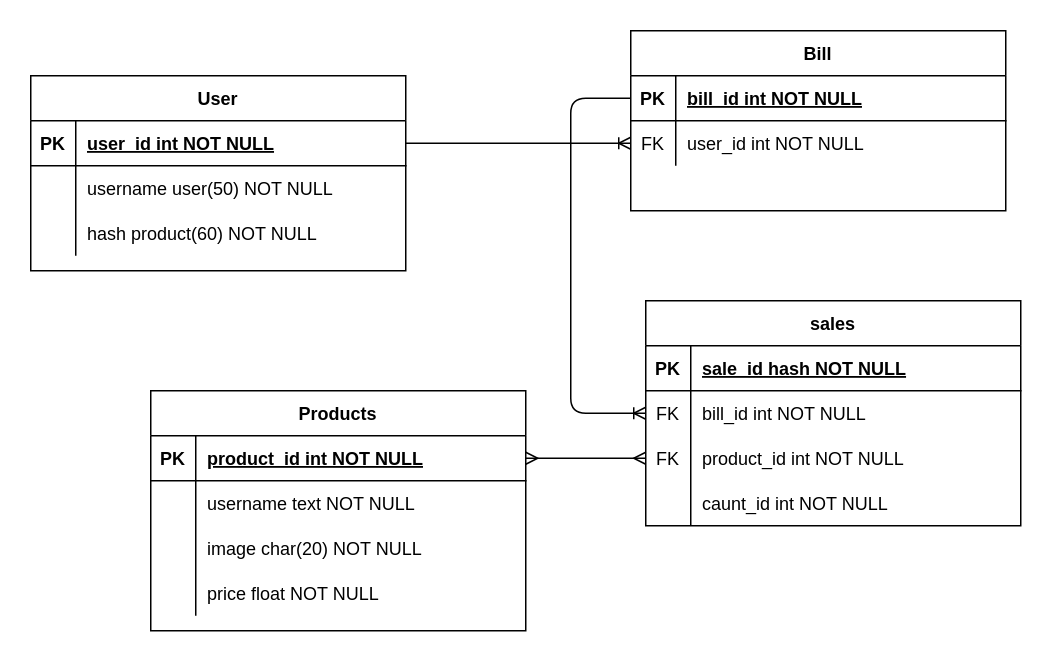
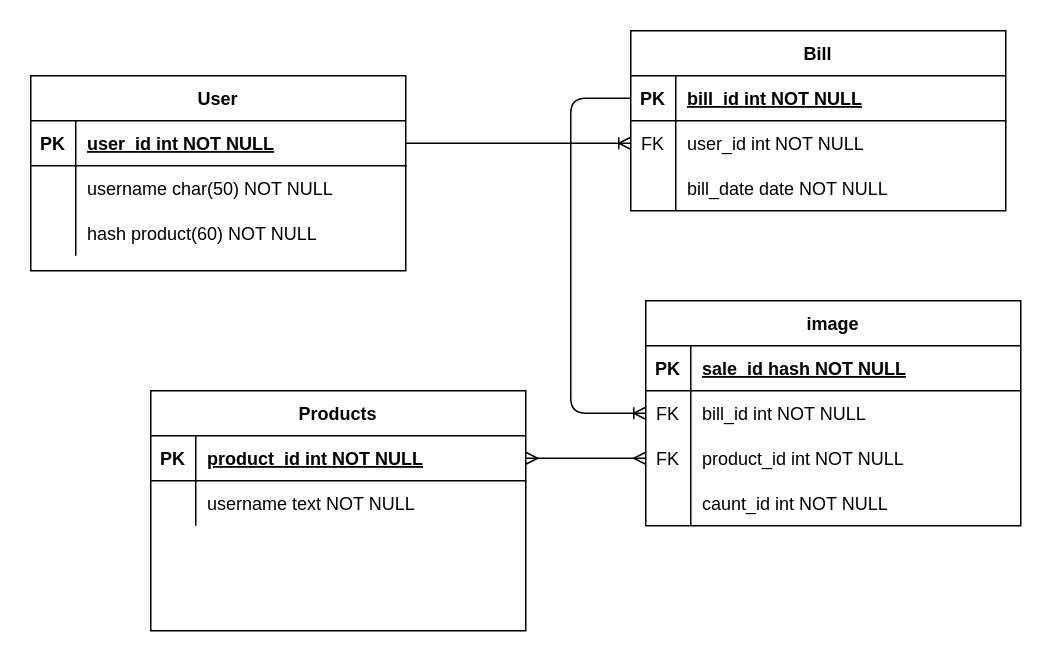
none -> (841, 188)
(211, 189) -> (211, 189)
(833, 324) -> (833, 324)
(361, 548) -> none
(361, 593) -> none
